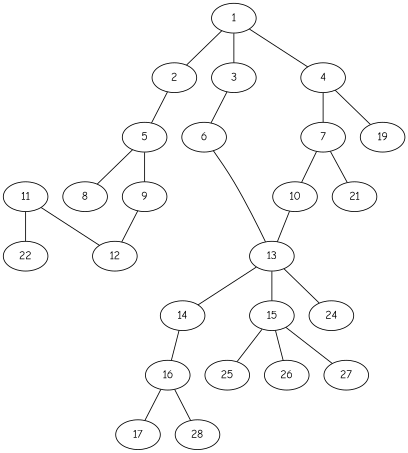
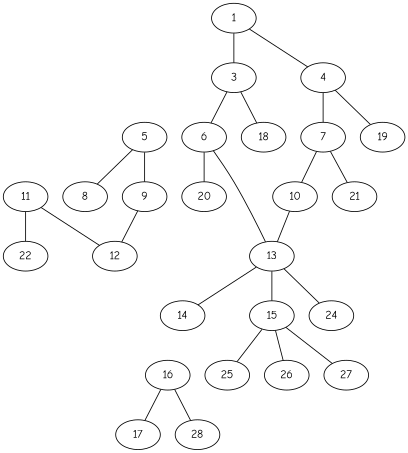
(174, 78) -> none
none -> (264, 137)
none -> (204, 197)
(175, 345) -> none
